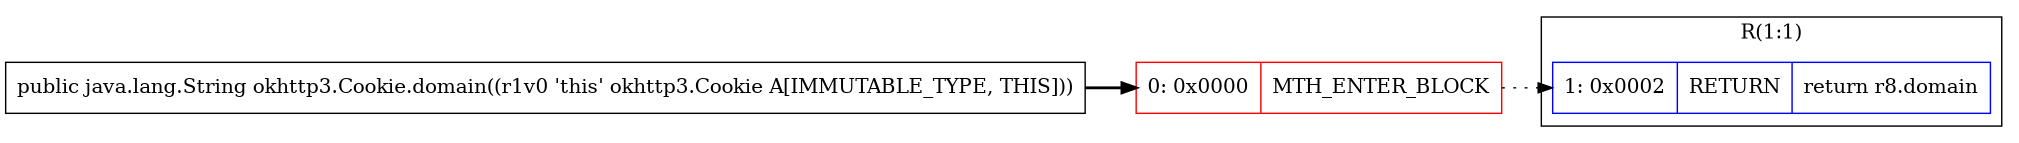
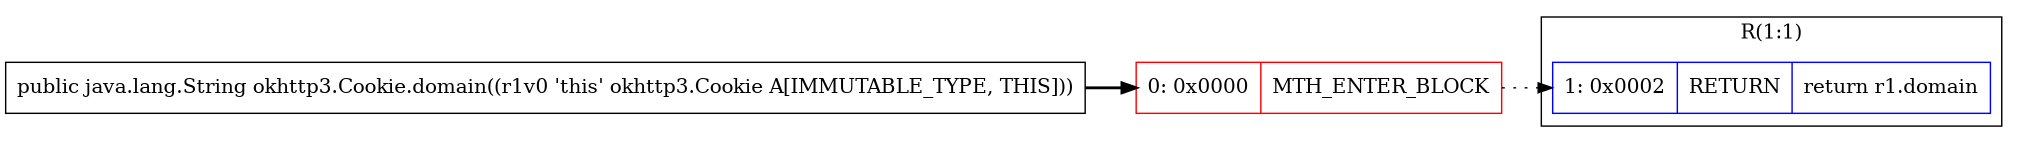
(1891, 87) -> (1891, 87)
